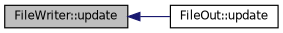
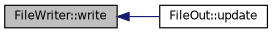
(66, 17) -> (61, 17)
